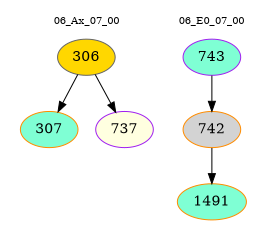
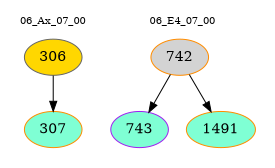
(212, 22) -> (183, 22)
(212, 88) -> (162, 89)
(125, 130) -> none
